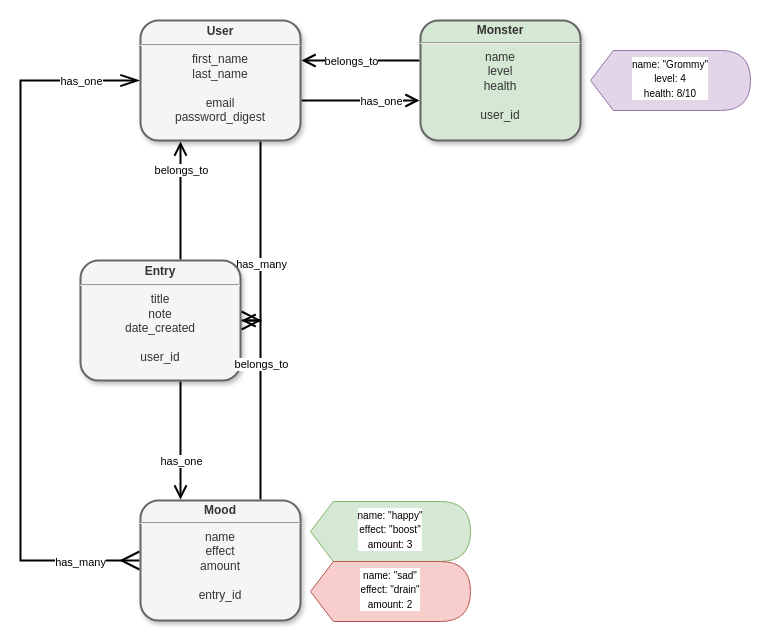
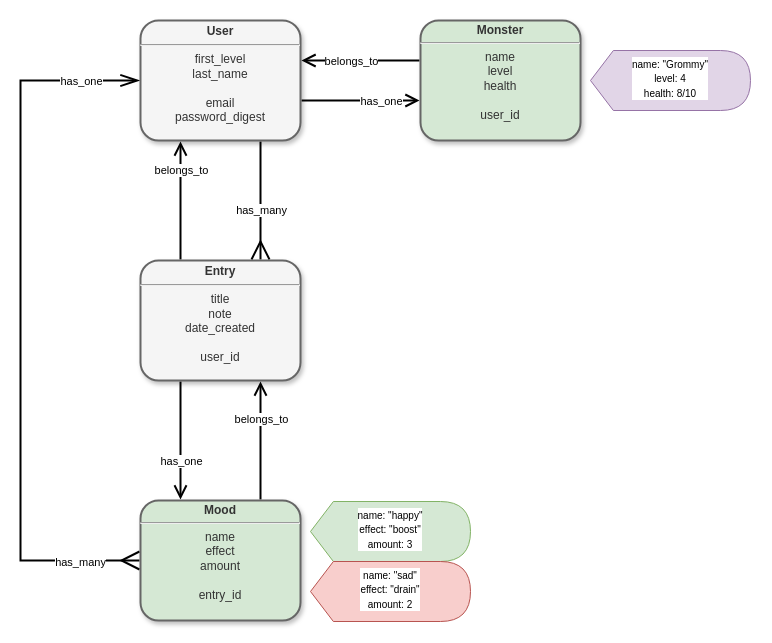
(221, 21) -> (221, 21)
(161, 321) -> (221, 321)
(221, 561) -> (221, 561)
